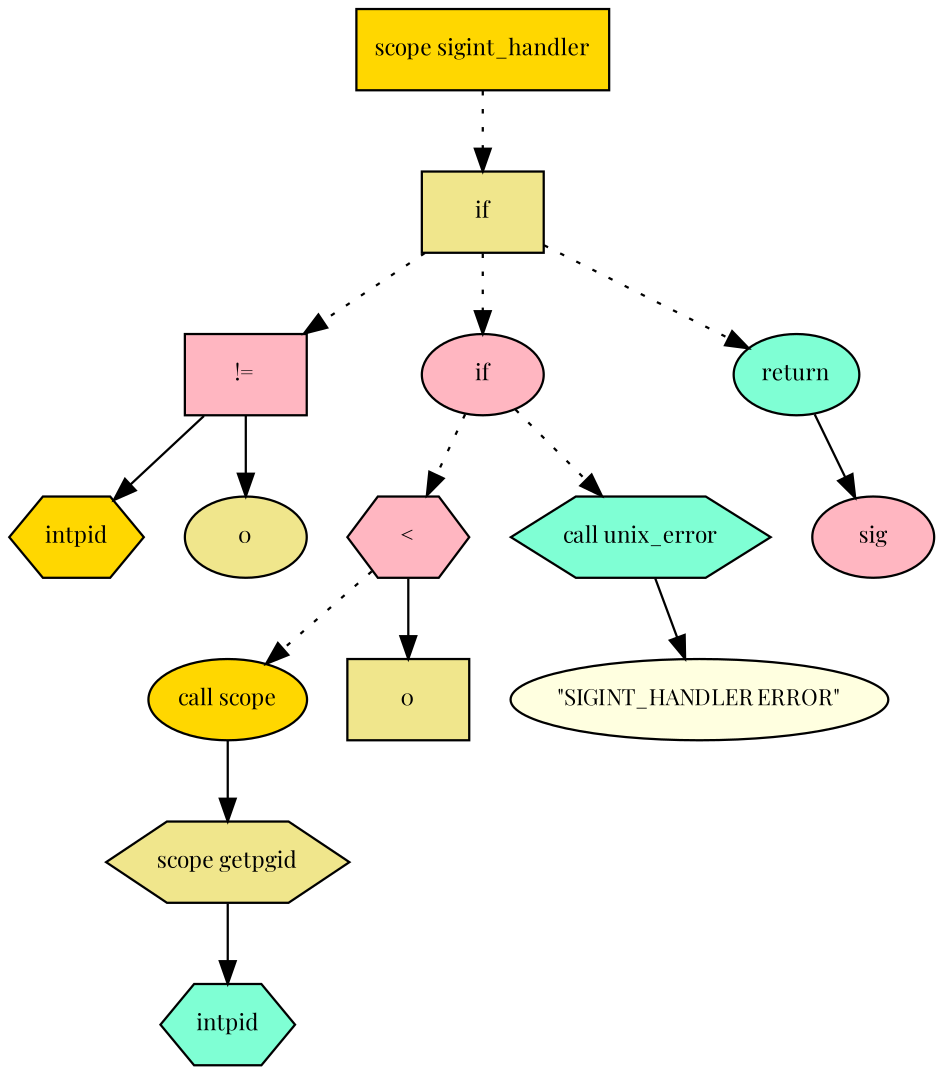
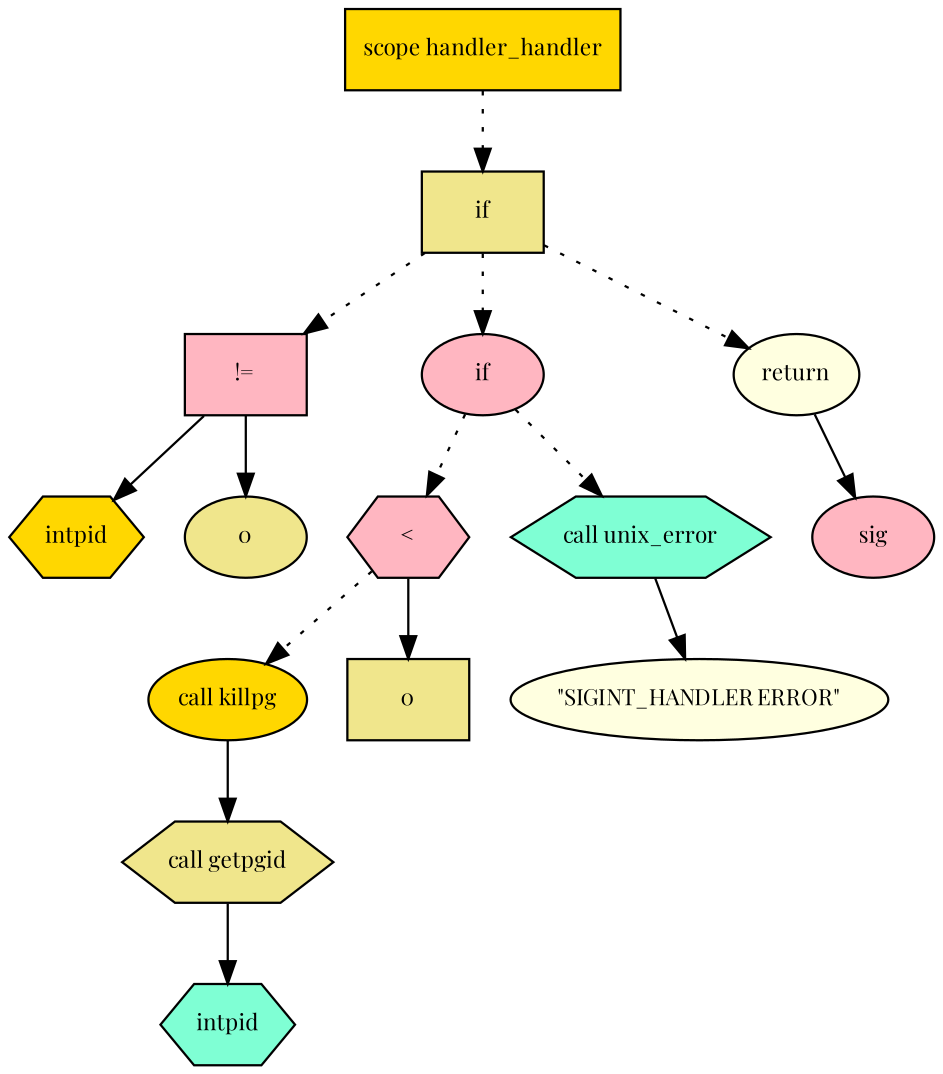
(483, 50) -> (483, 50)
(796, 375) -> (796, 375)
(228, 700) -> (228, 700)
(228, 862) -> (228, 862)
